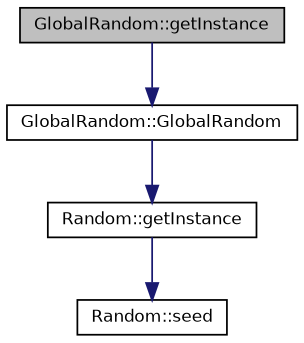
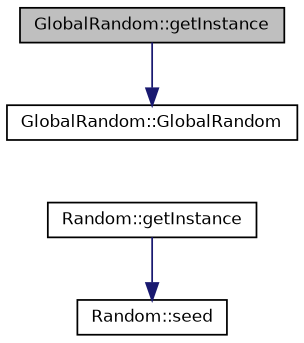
(152, 163) -> none
